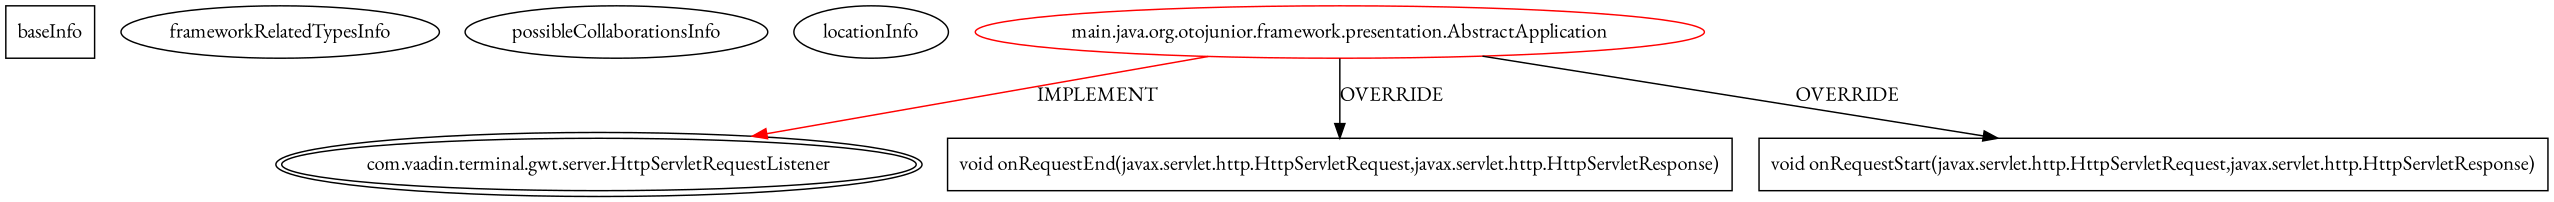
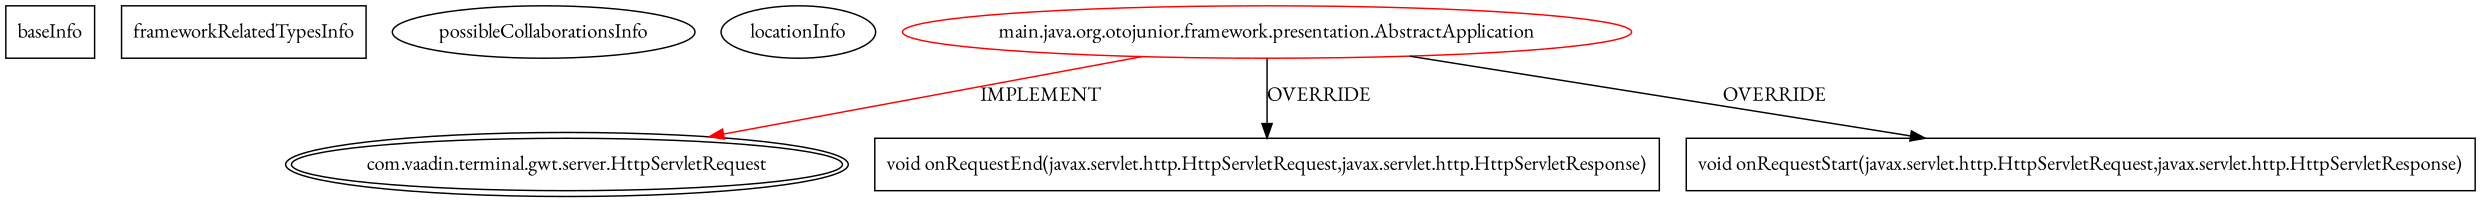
(280, 32) -> (244, 32)
(599, 164) -> (567, 164)
